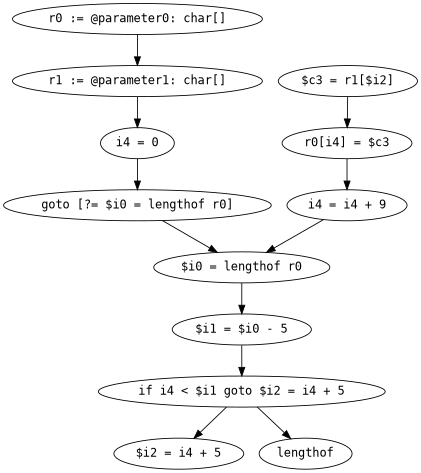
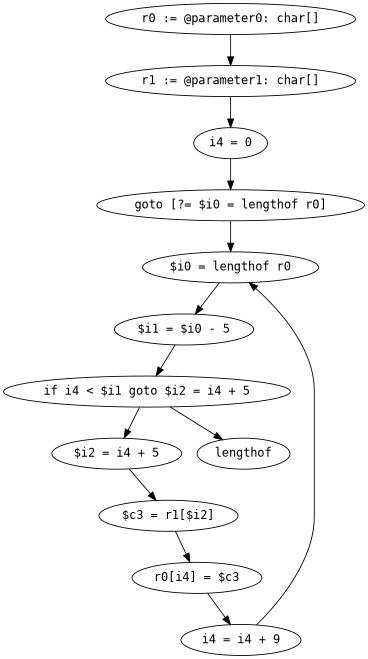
none -> (140, 482)
